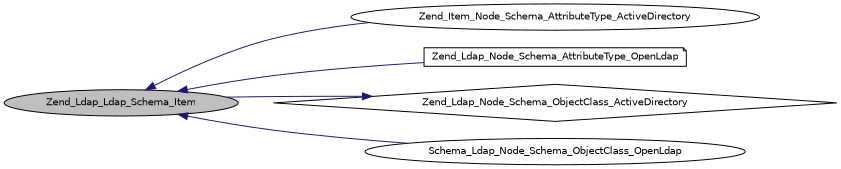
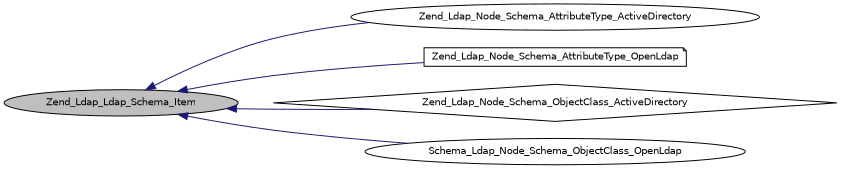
(555, 17) -> (555, 17)
(294, 96) -> (304, 109)
